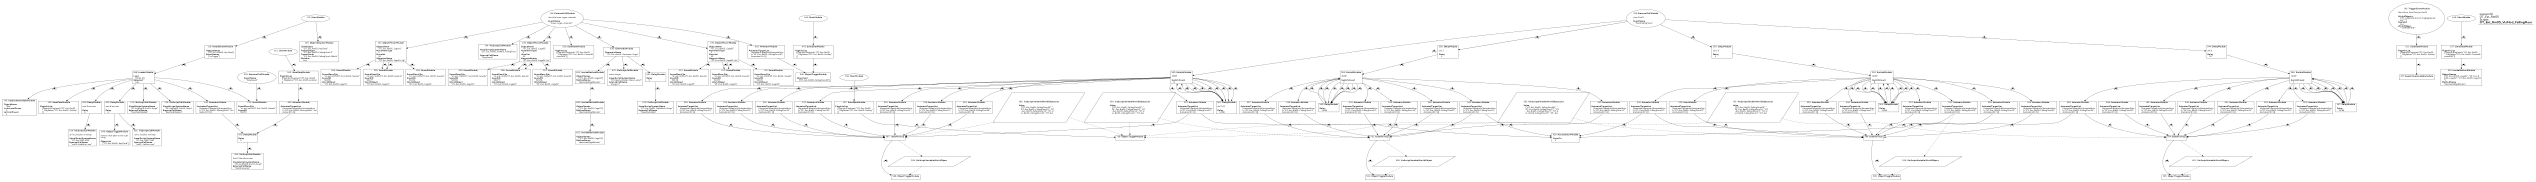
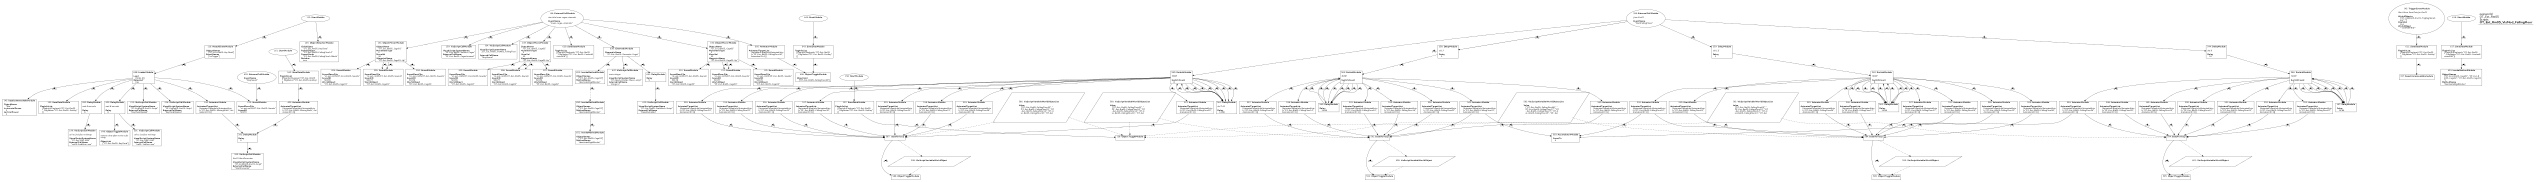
none -> (459, 52)
(1383, 126) -> none
(1939, 136) -> (1894, 148)
